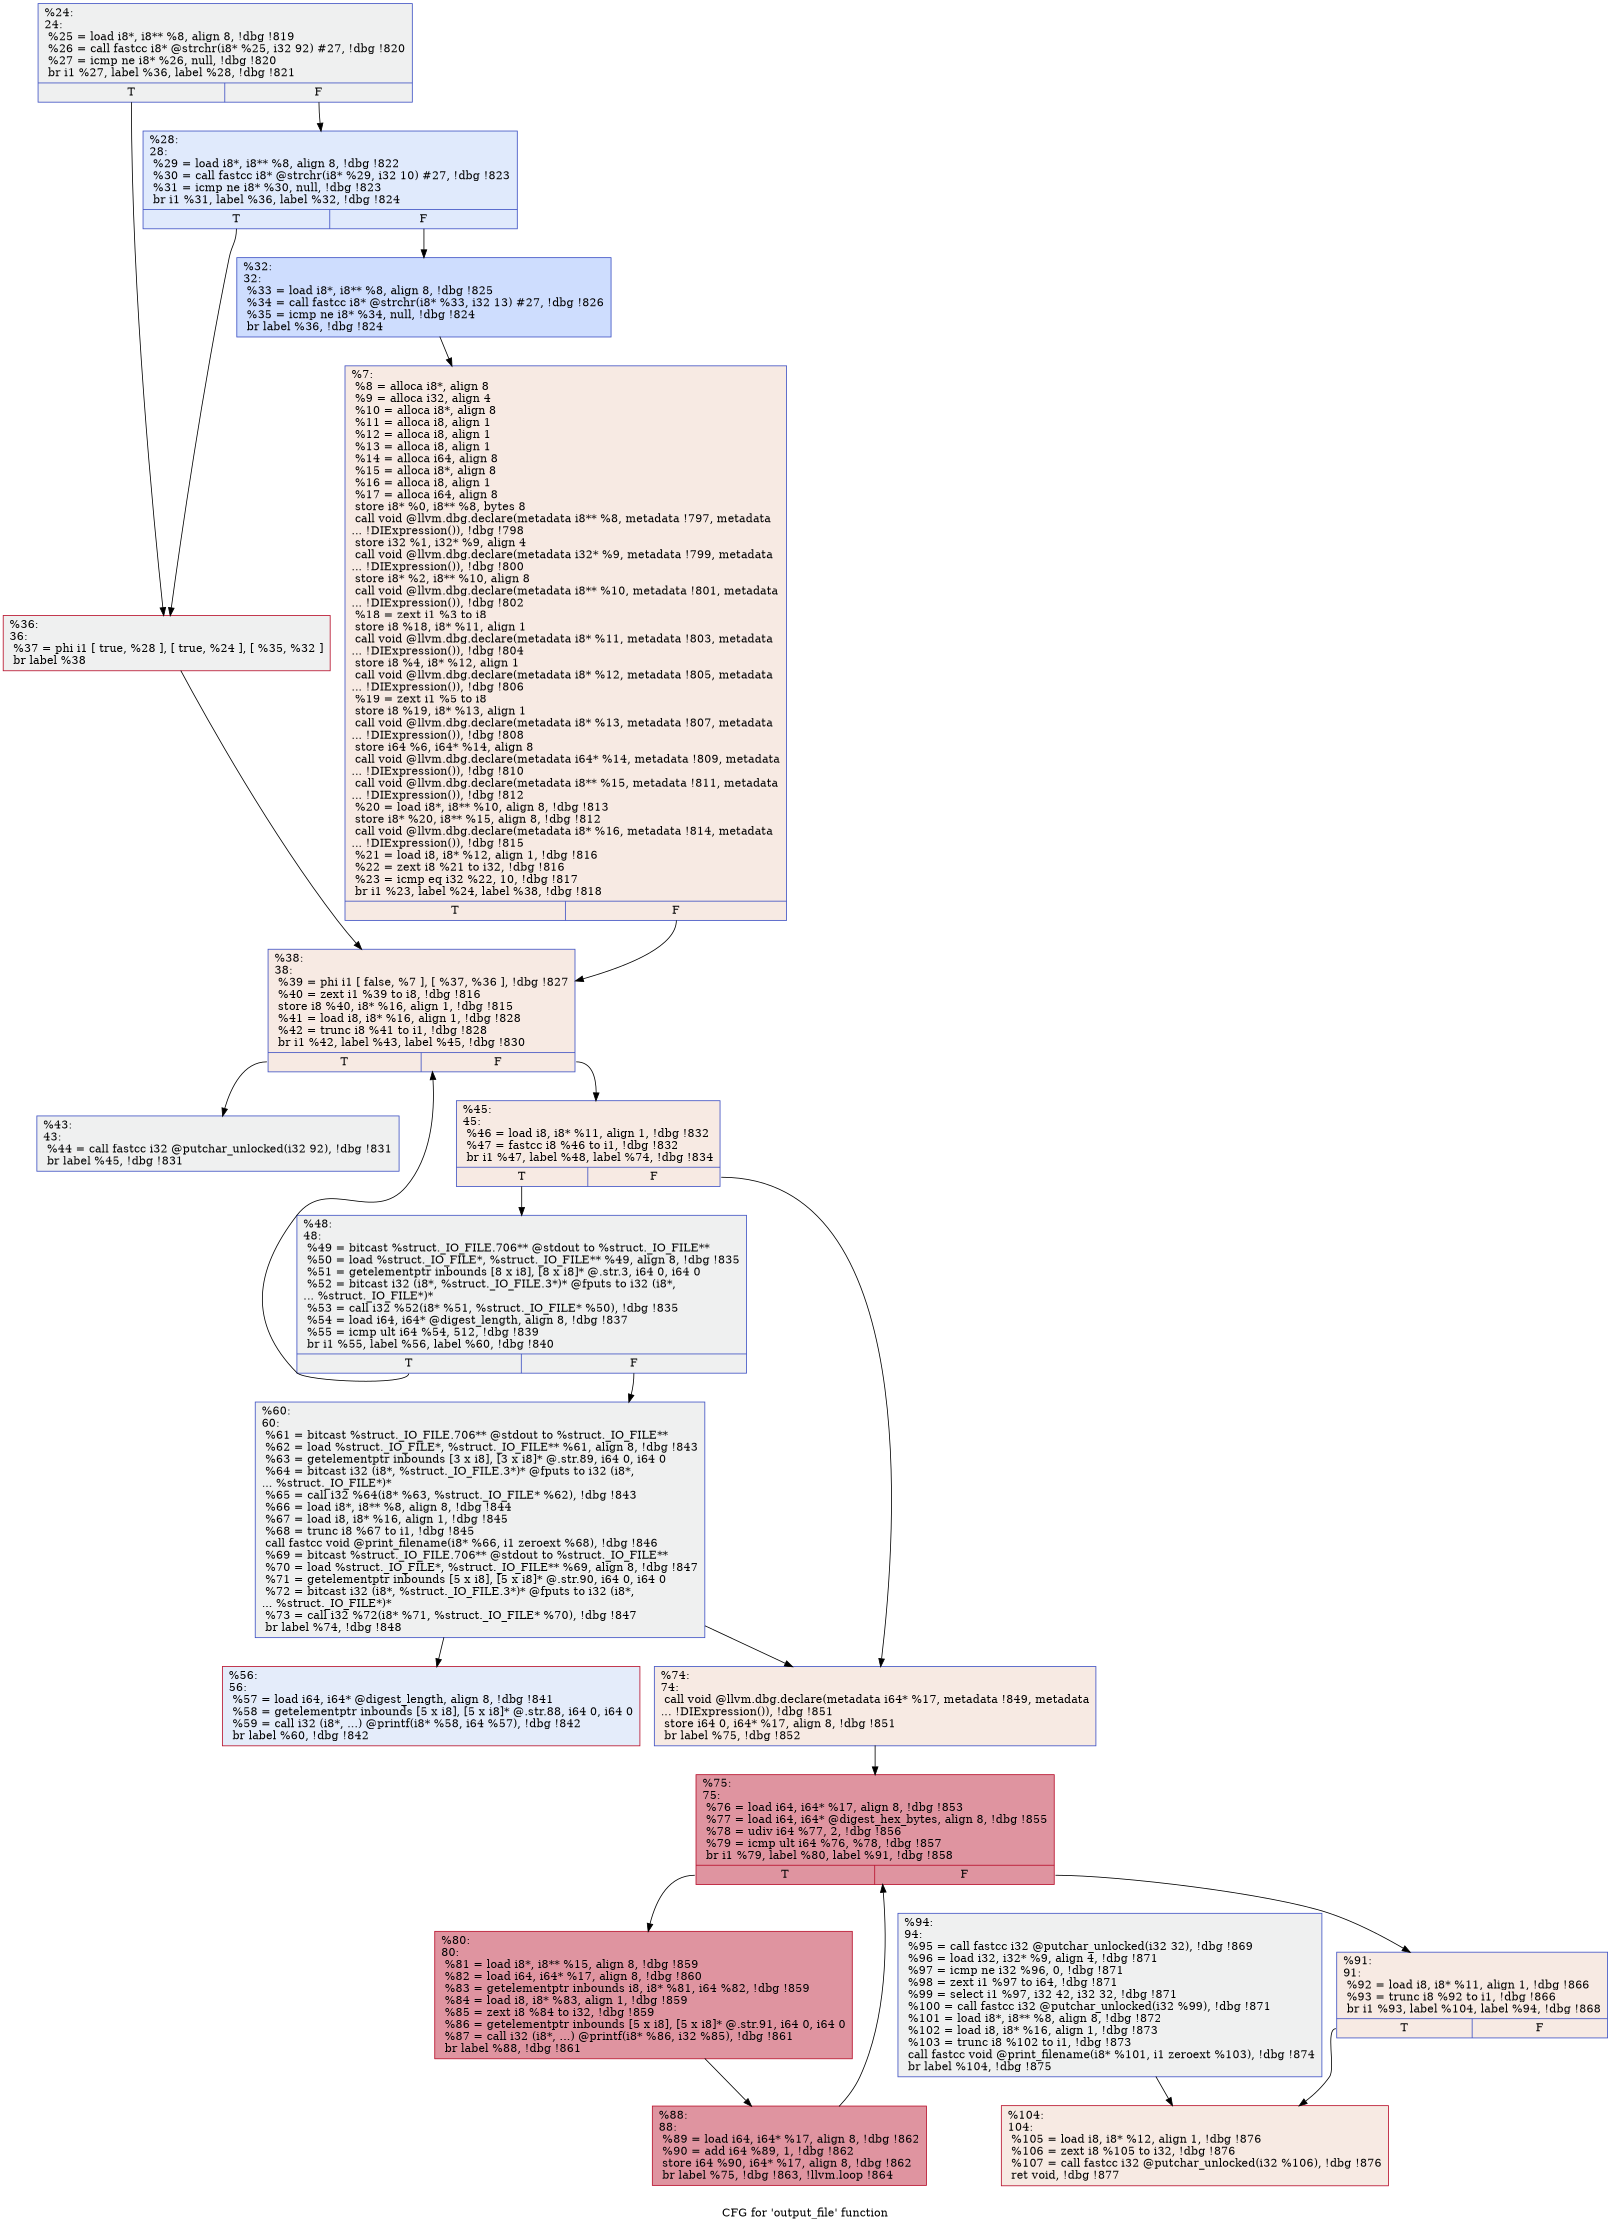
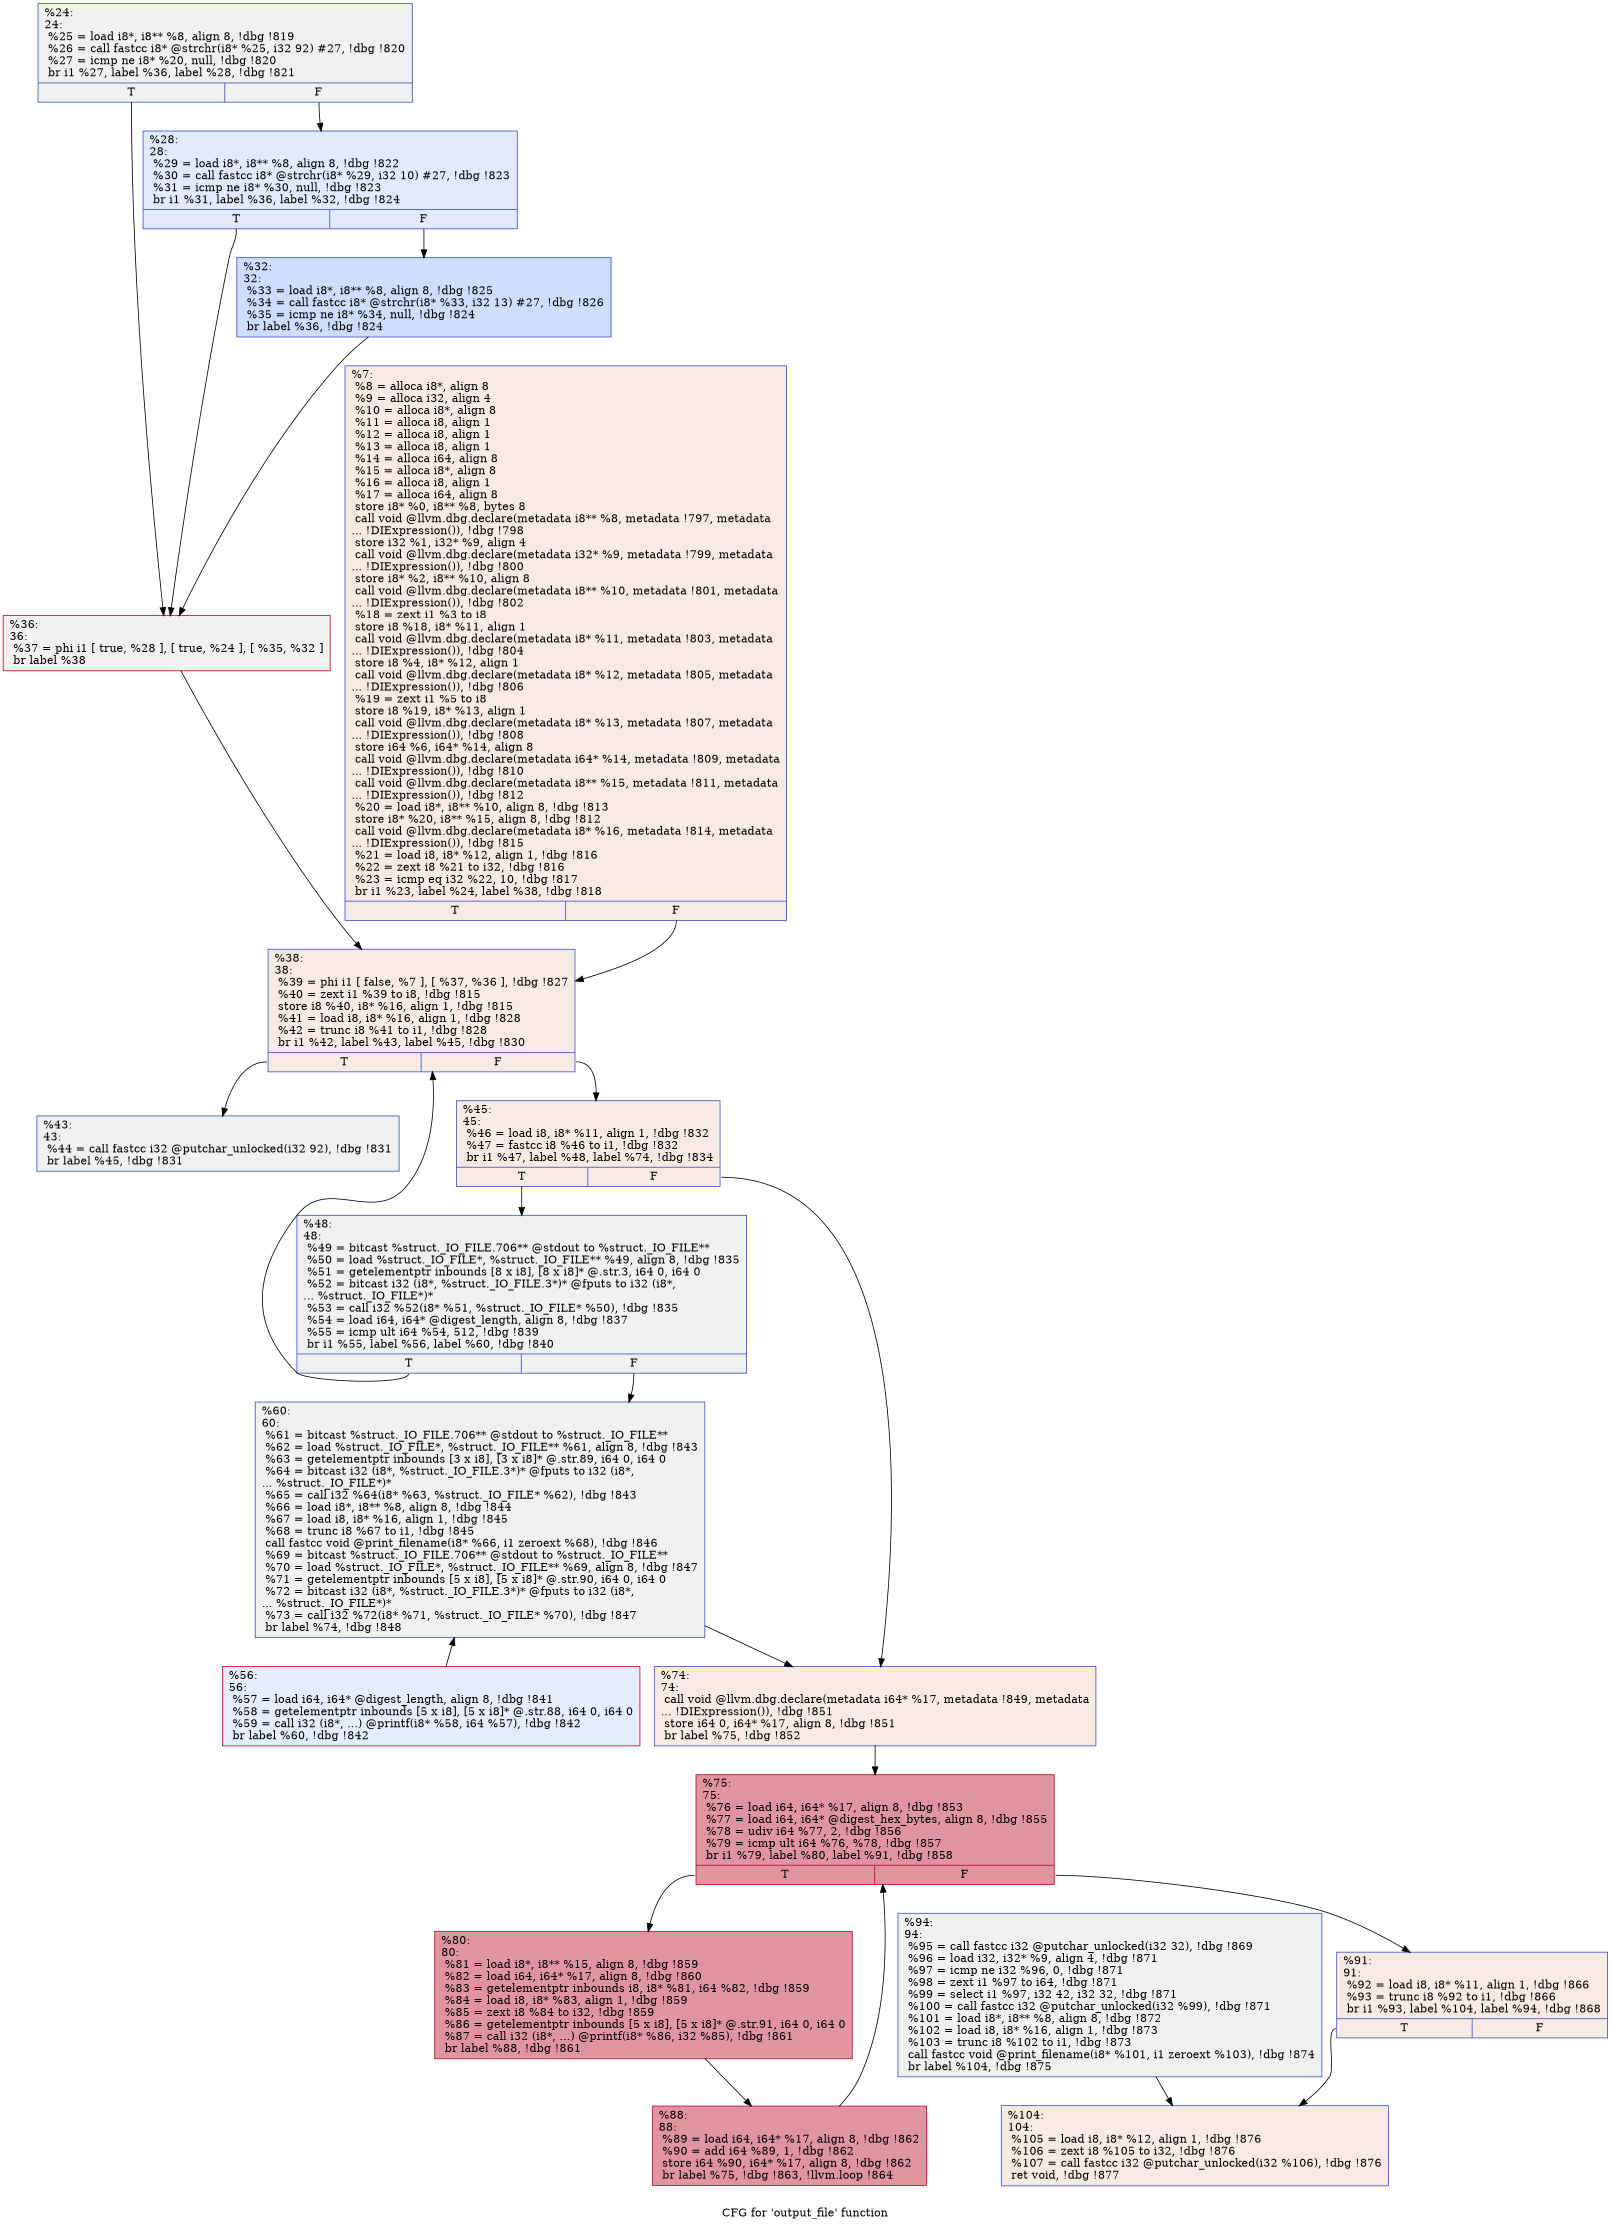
(161, 61) -> (161, 61)
(444, 348) -> (264, 464)
(378, 995) -> (378, 995)
(441, 1648) -> (449, 1656)
(1195, 2146) -> (1195, 2146)
